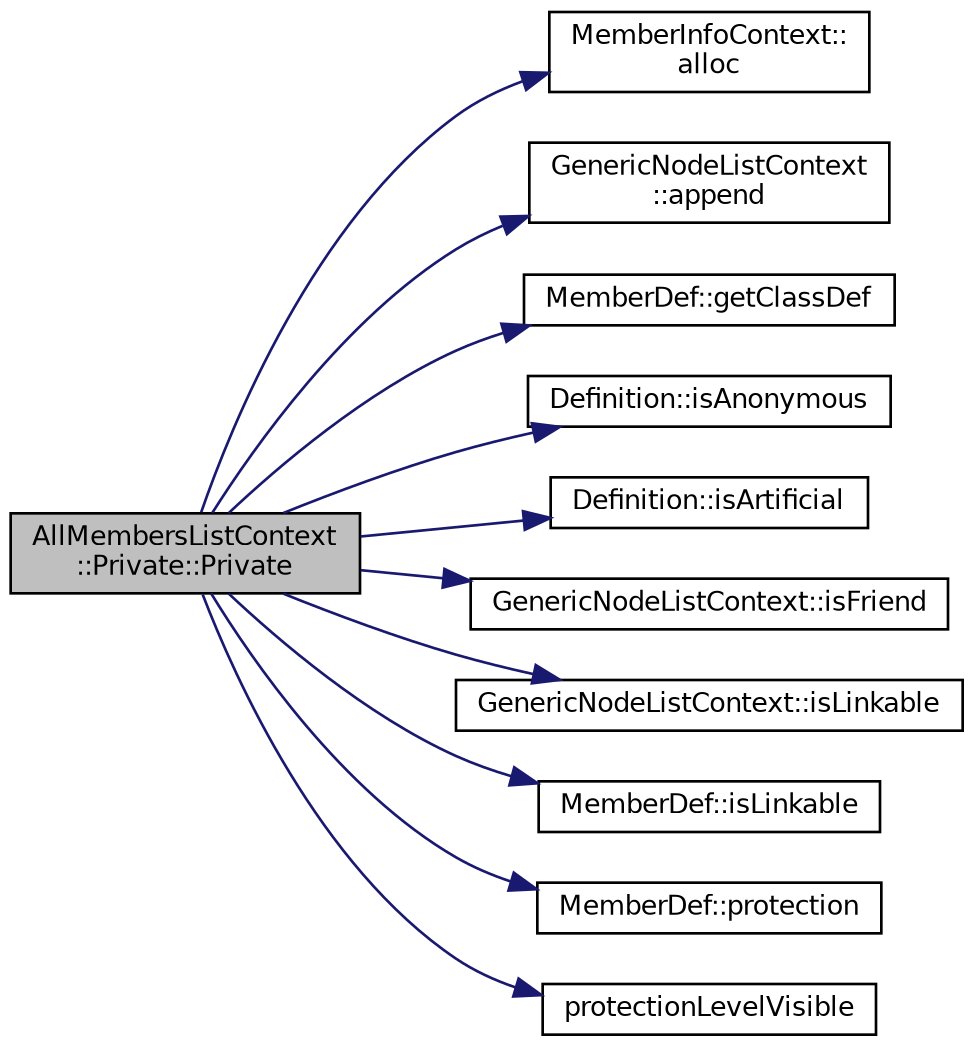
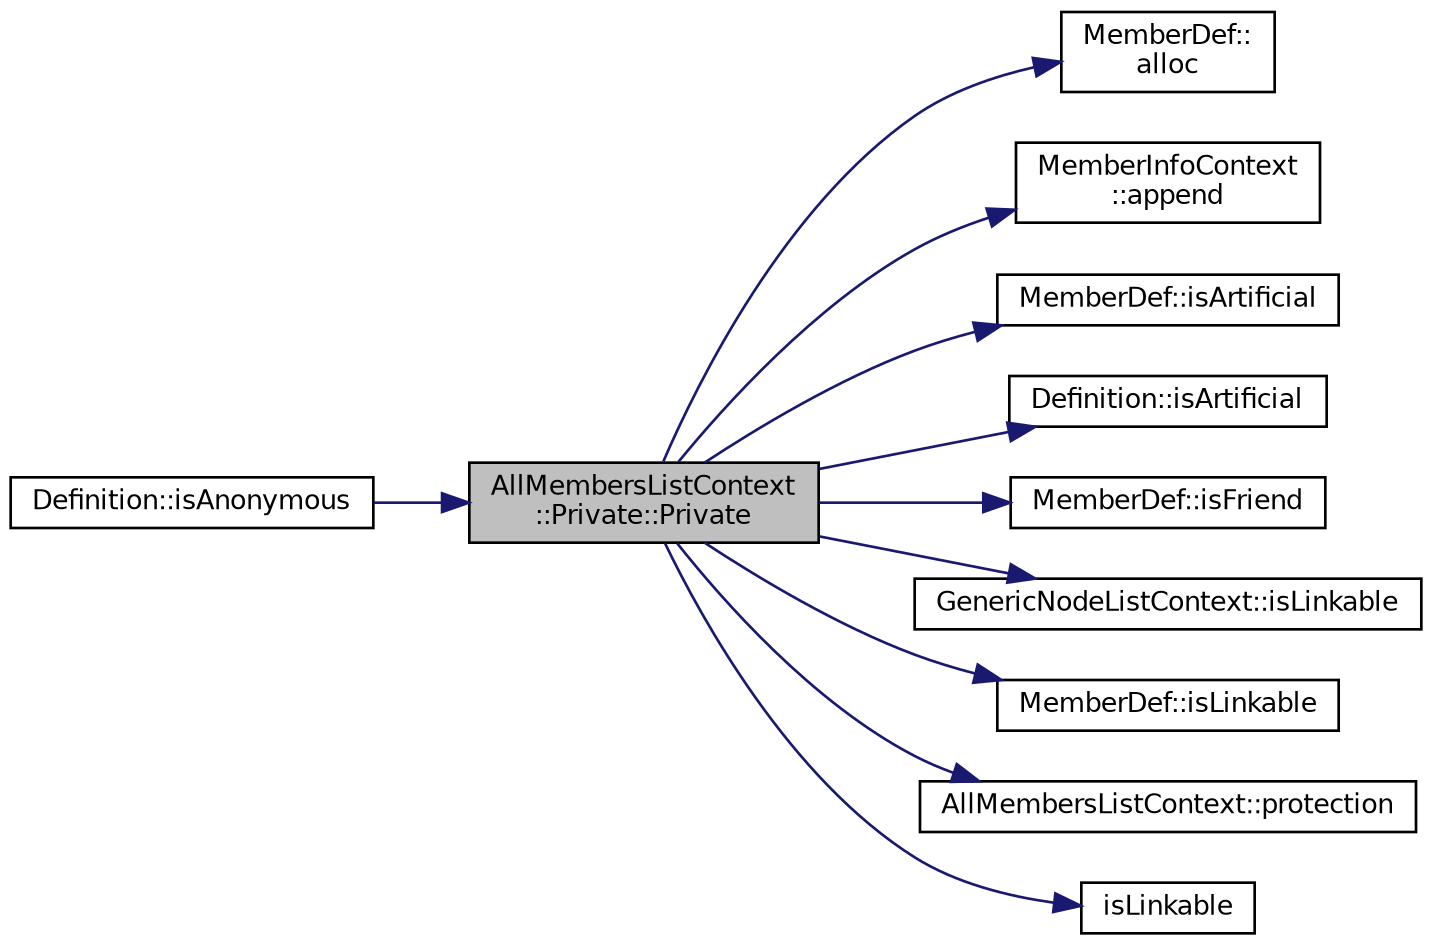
(709, 52) -> (1168, 52)
(709, 183) -> (1168, 183)
(709, 300) -> (1168, 300)
(407, 467) -> (408, 503)
(709, 604) -> (1168, 503)
(709, 908) -> (1168, 807)
(709, 1009) -> (1168, 908)
